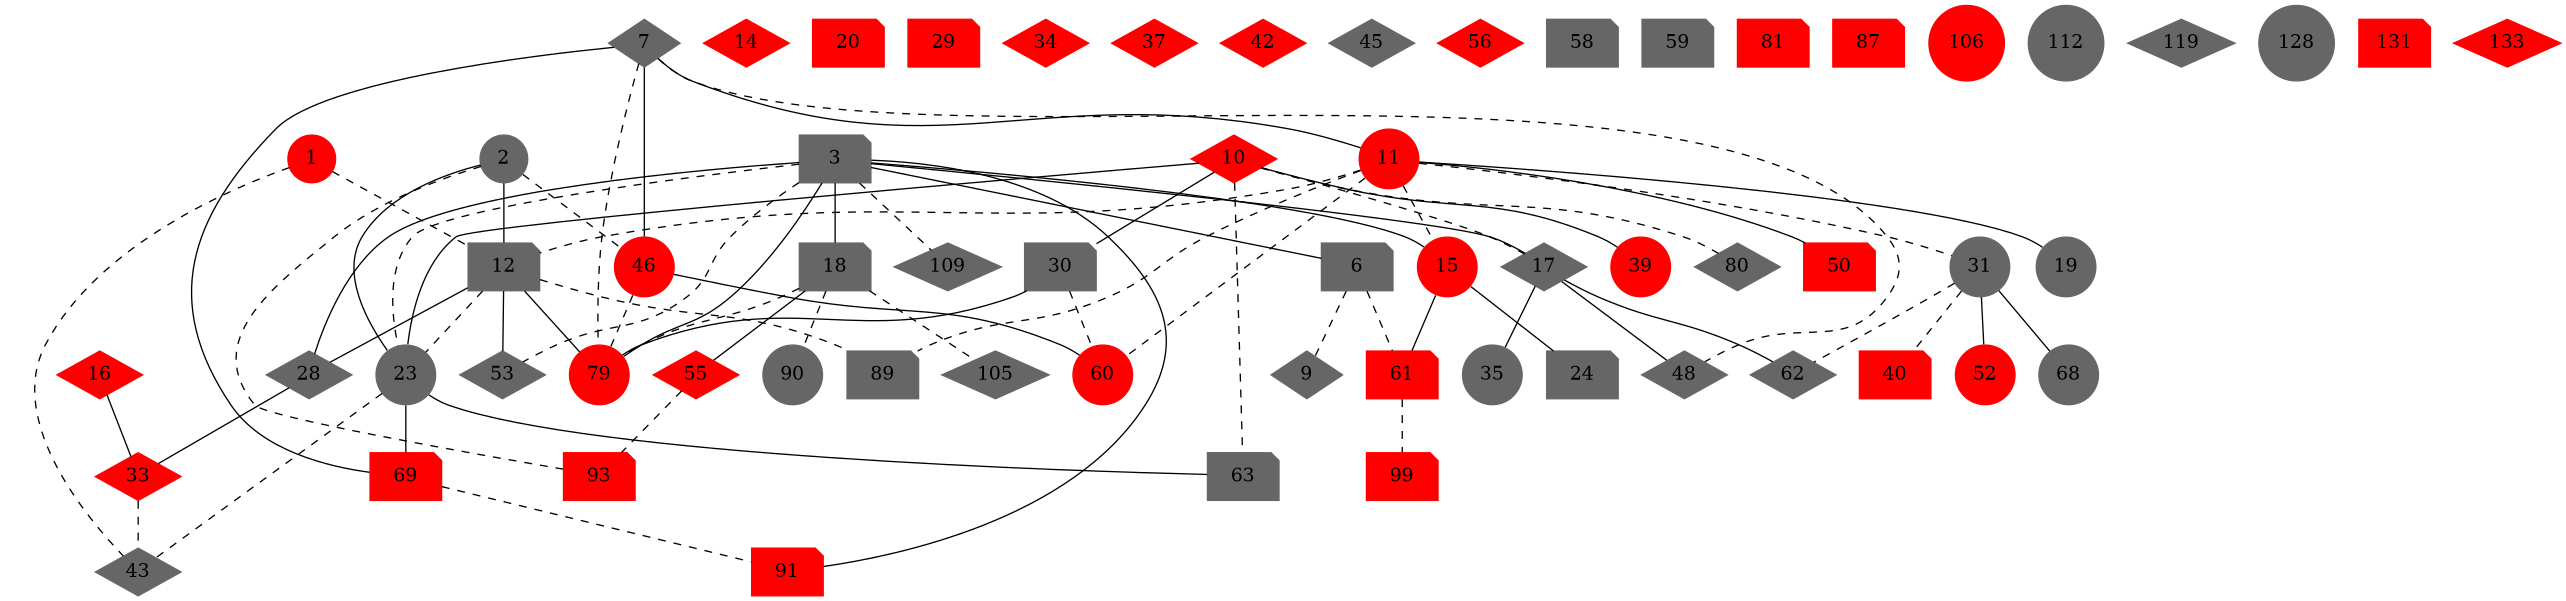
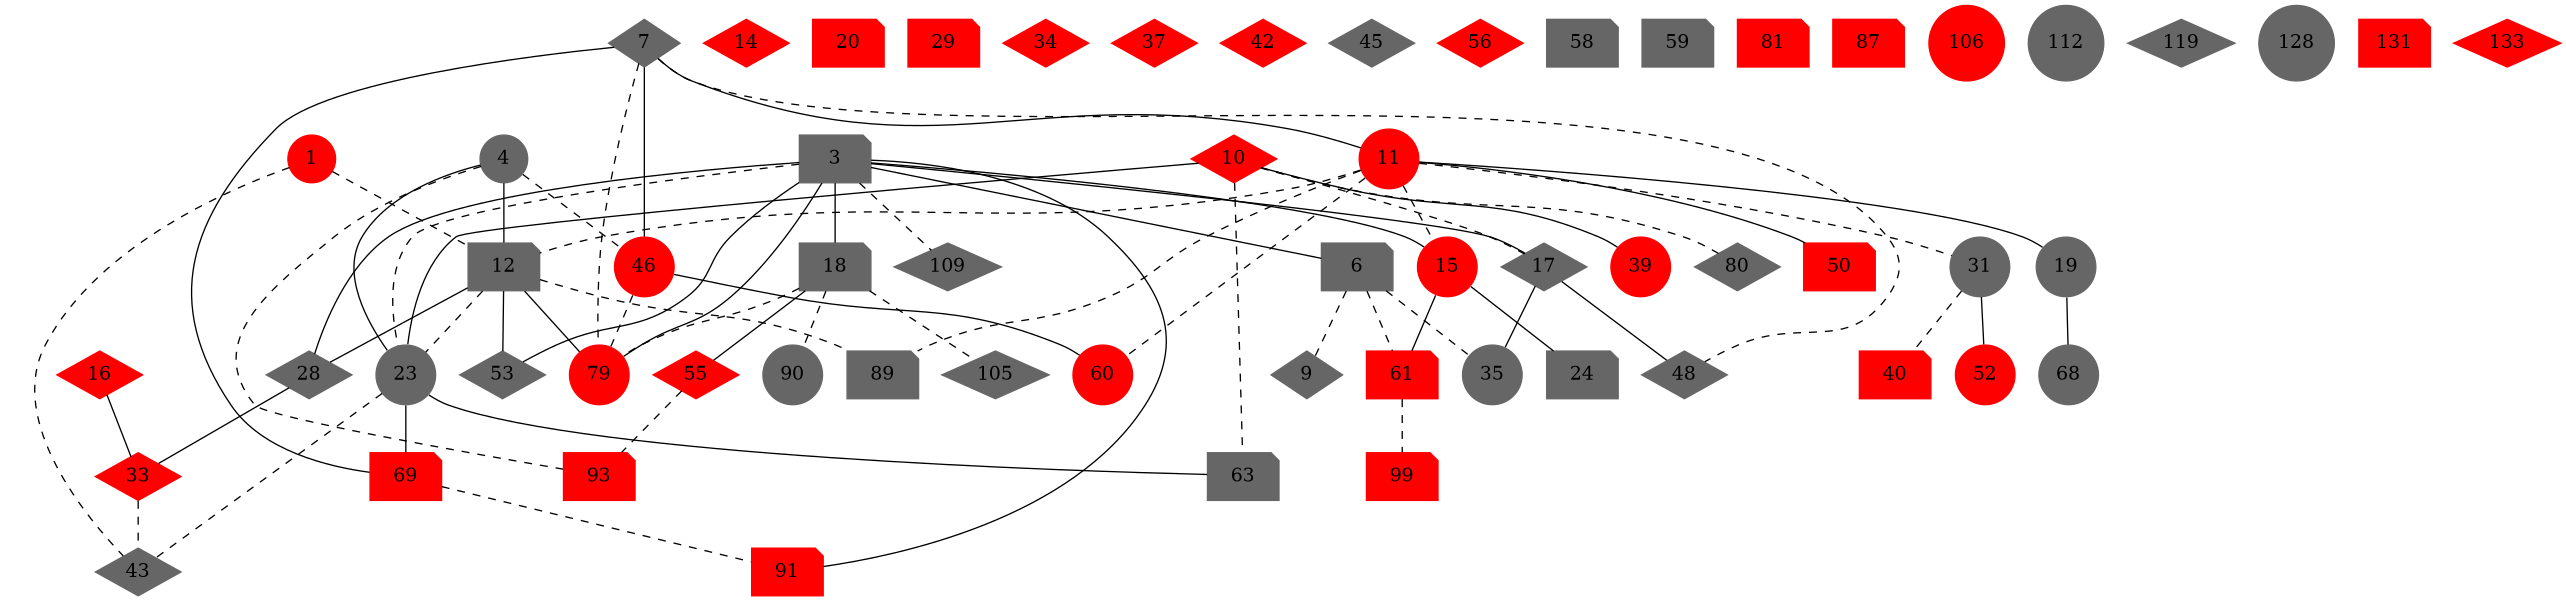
(504, 159) -> (504, 159)
(1060, 267) -> none
(681, 301) -> (681, 301)
(2024, 321) -> (2067, 321)
none -> (1432, 326)
(1793, 375) -> none
